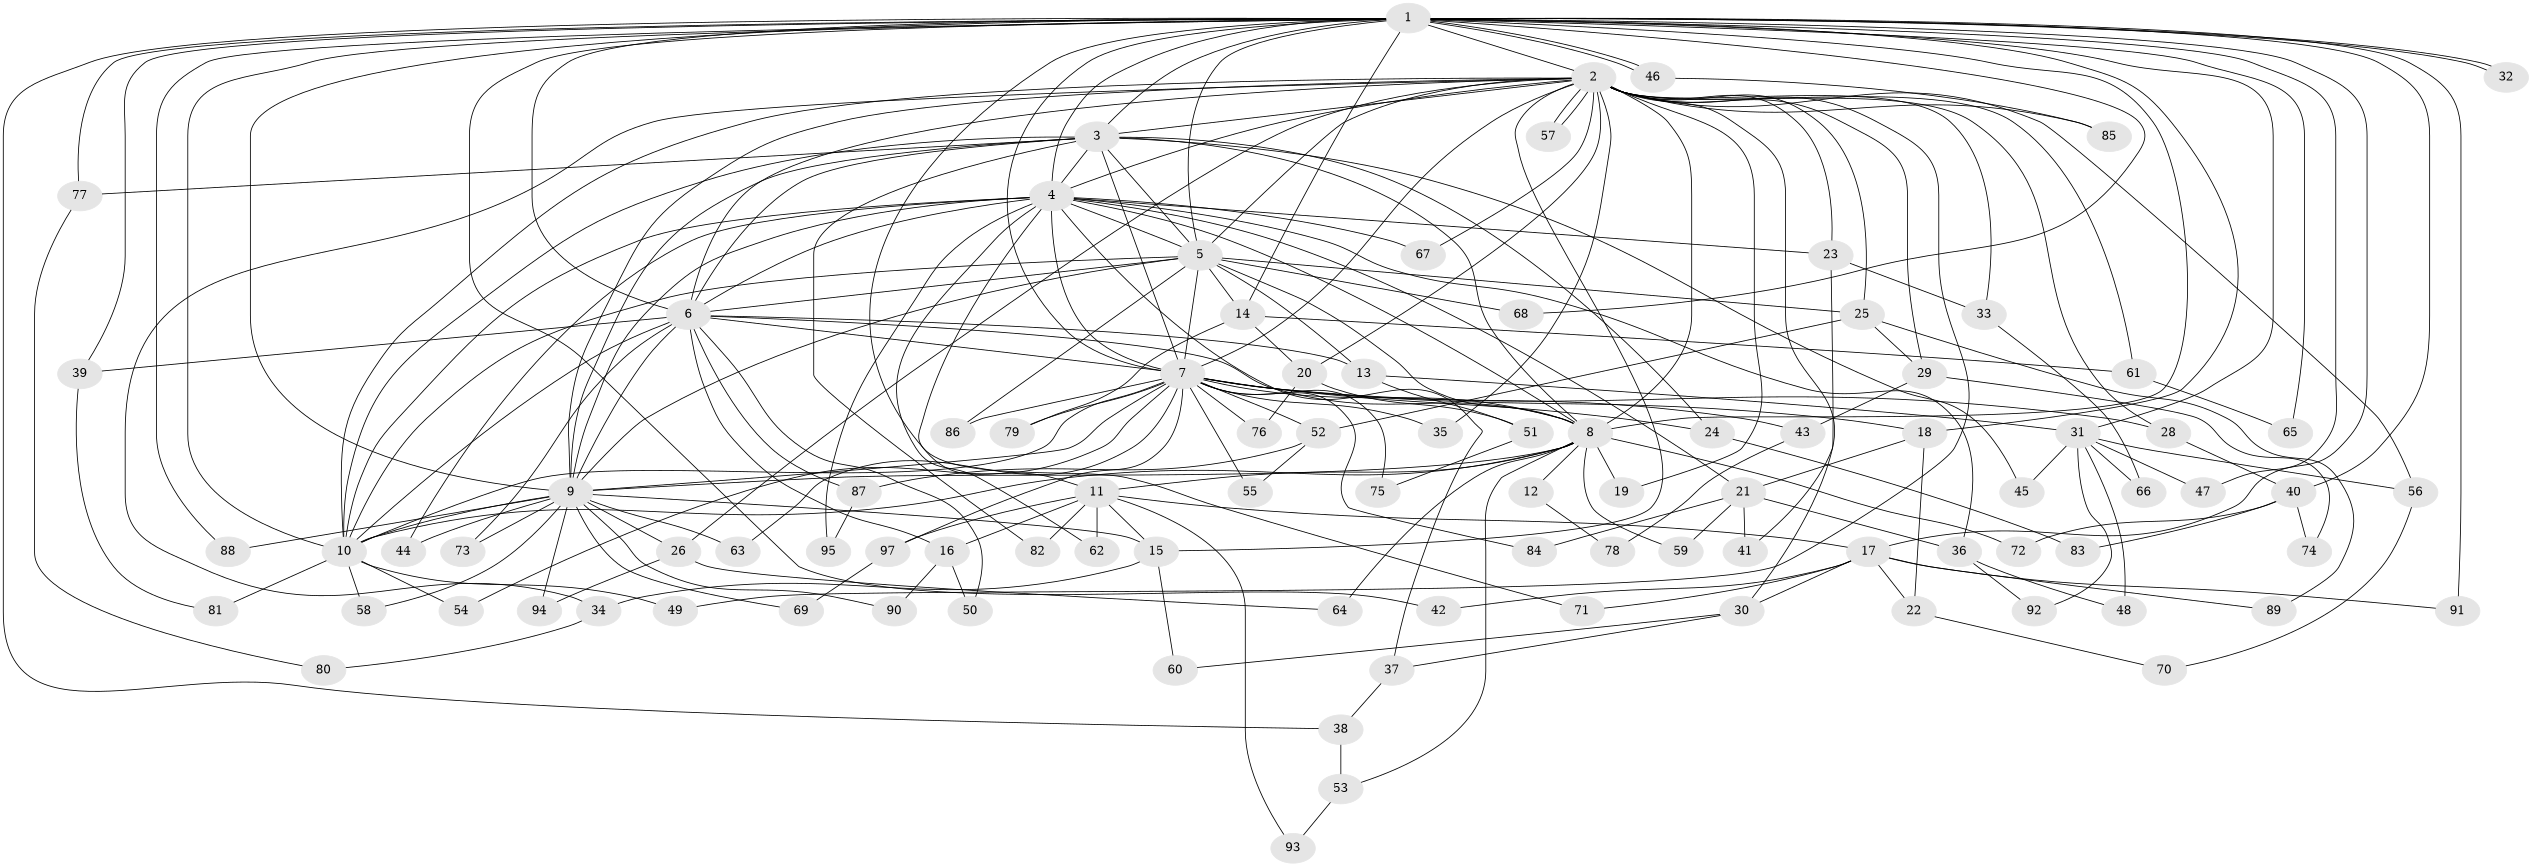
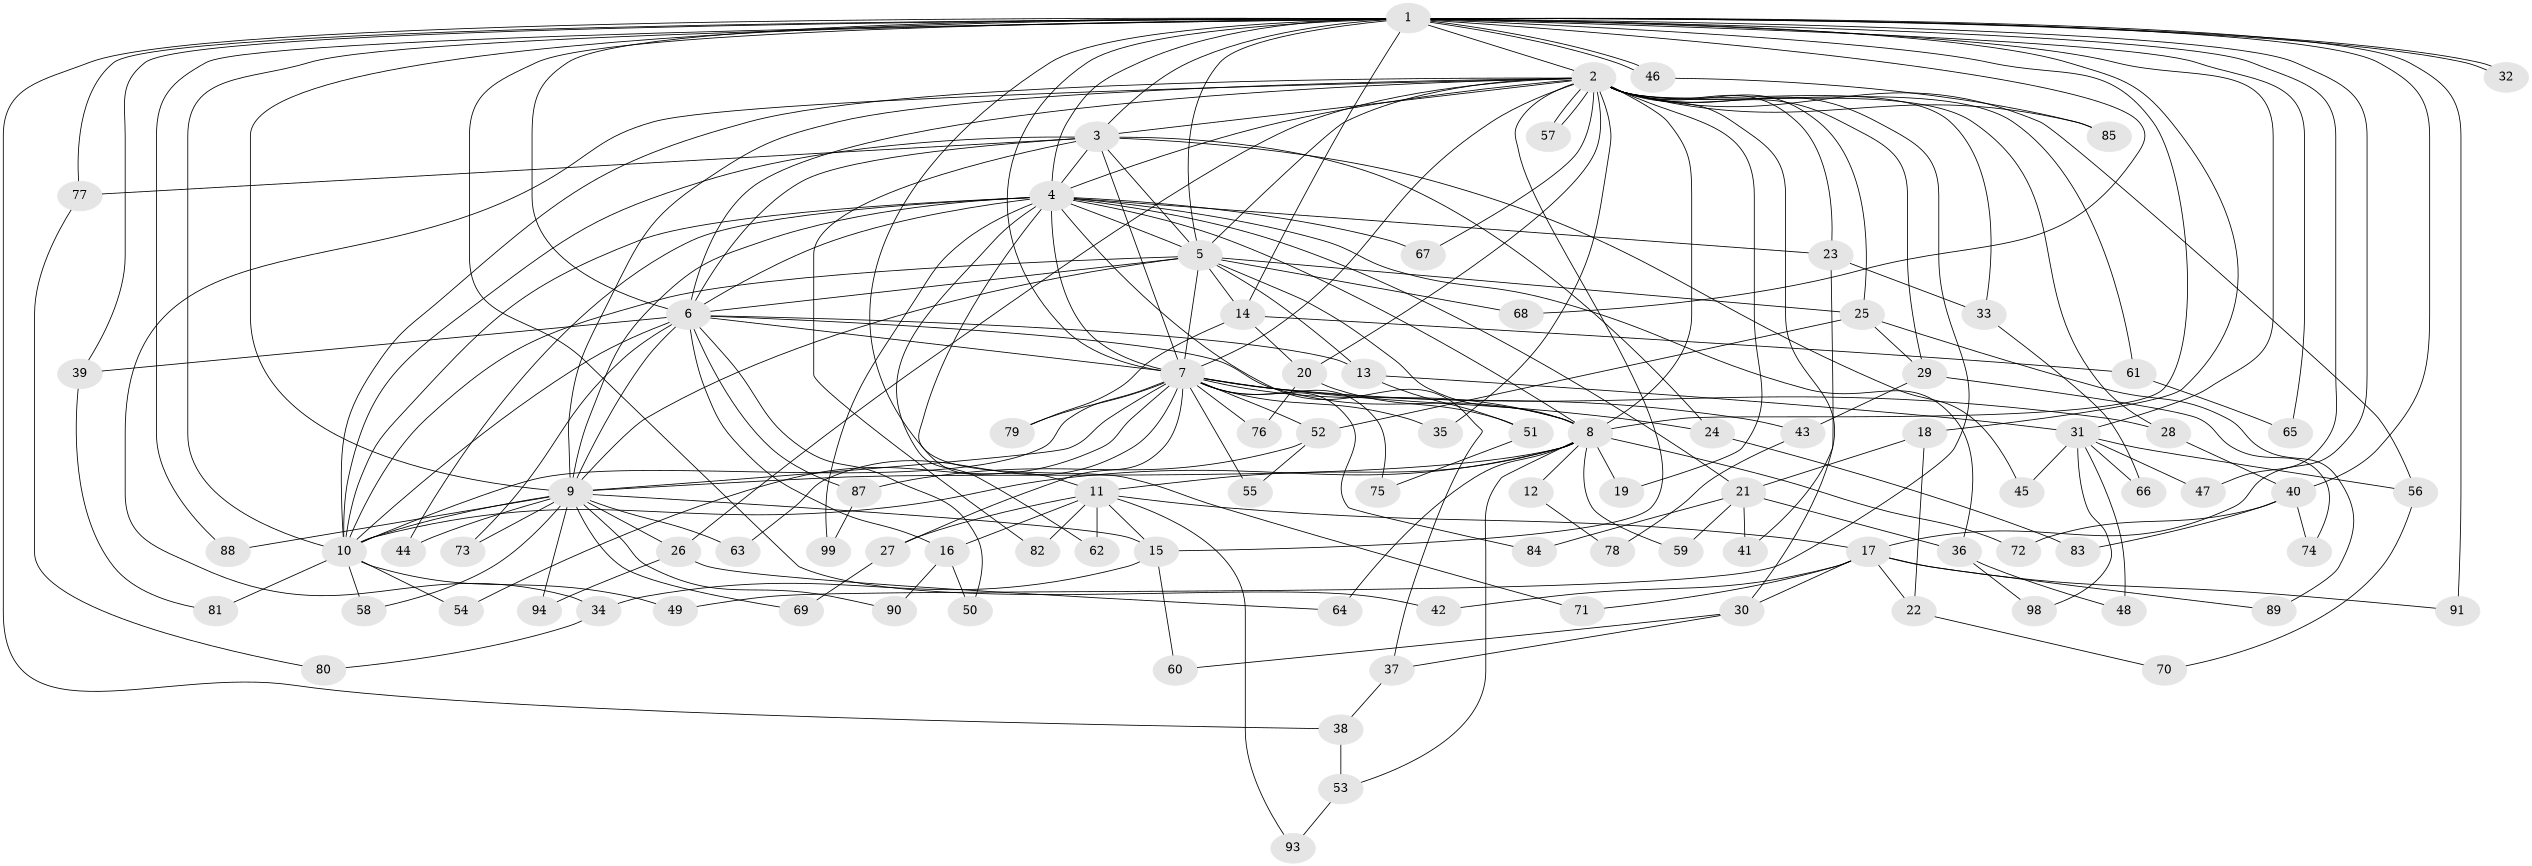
(737, 193) -> none
(1386, 197) -> none
(1712, 409) -> none
(953, 433) -> none
(829, 552) -> (829, 552)
(888, 552) -> (888, 552)
(2034, 611) -> (2034, 611)
